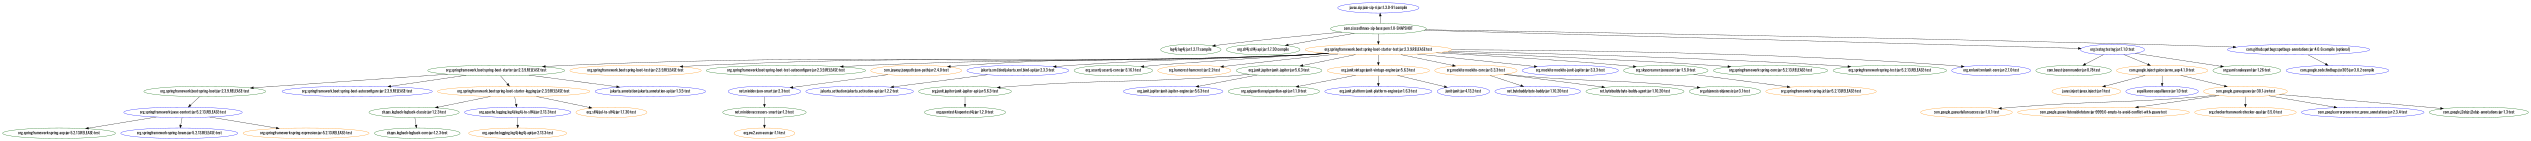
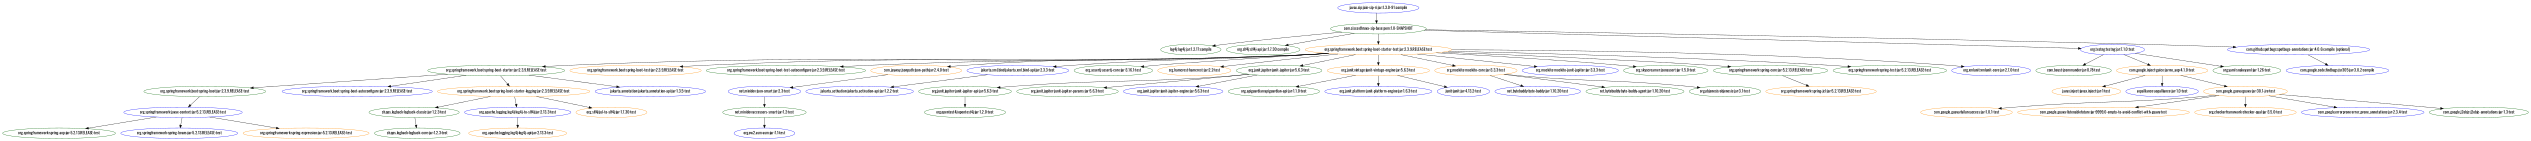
(1380, 20) -> (1376, 17)
(1740, 81) -> (1795, 80)
none -> (1067, 91)
(764, 133) -> (764, 133)
